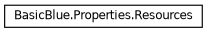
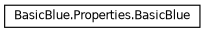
(103, 16) -> (102, 16)
